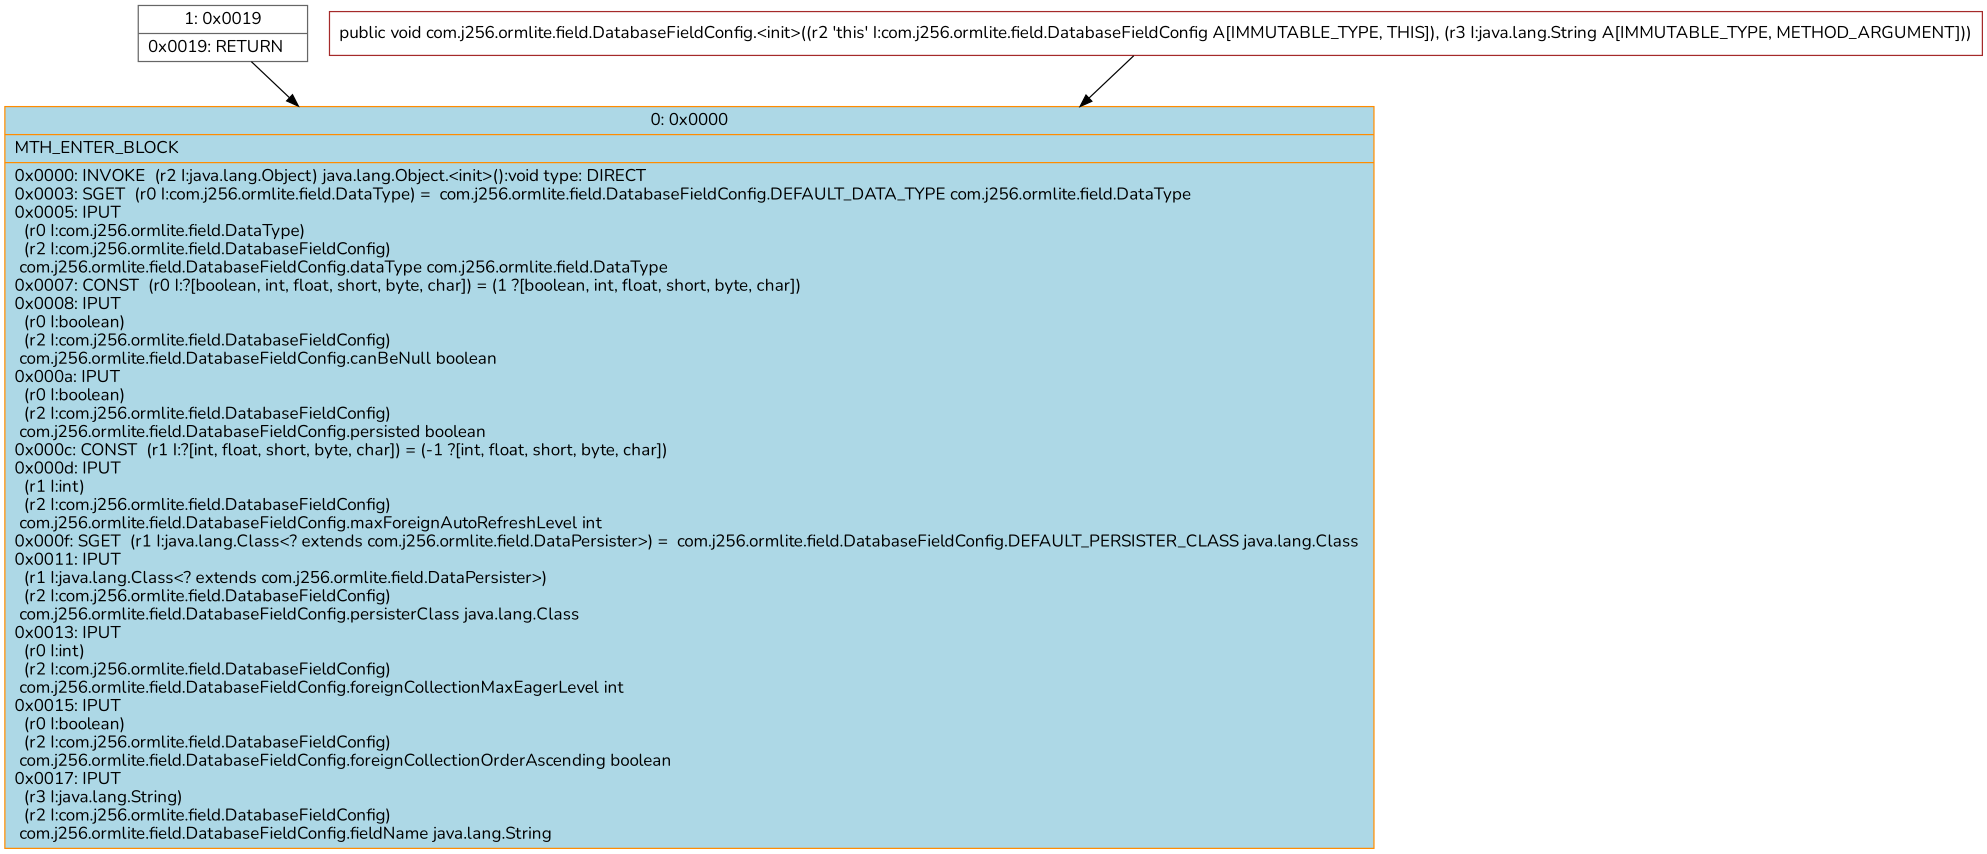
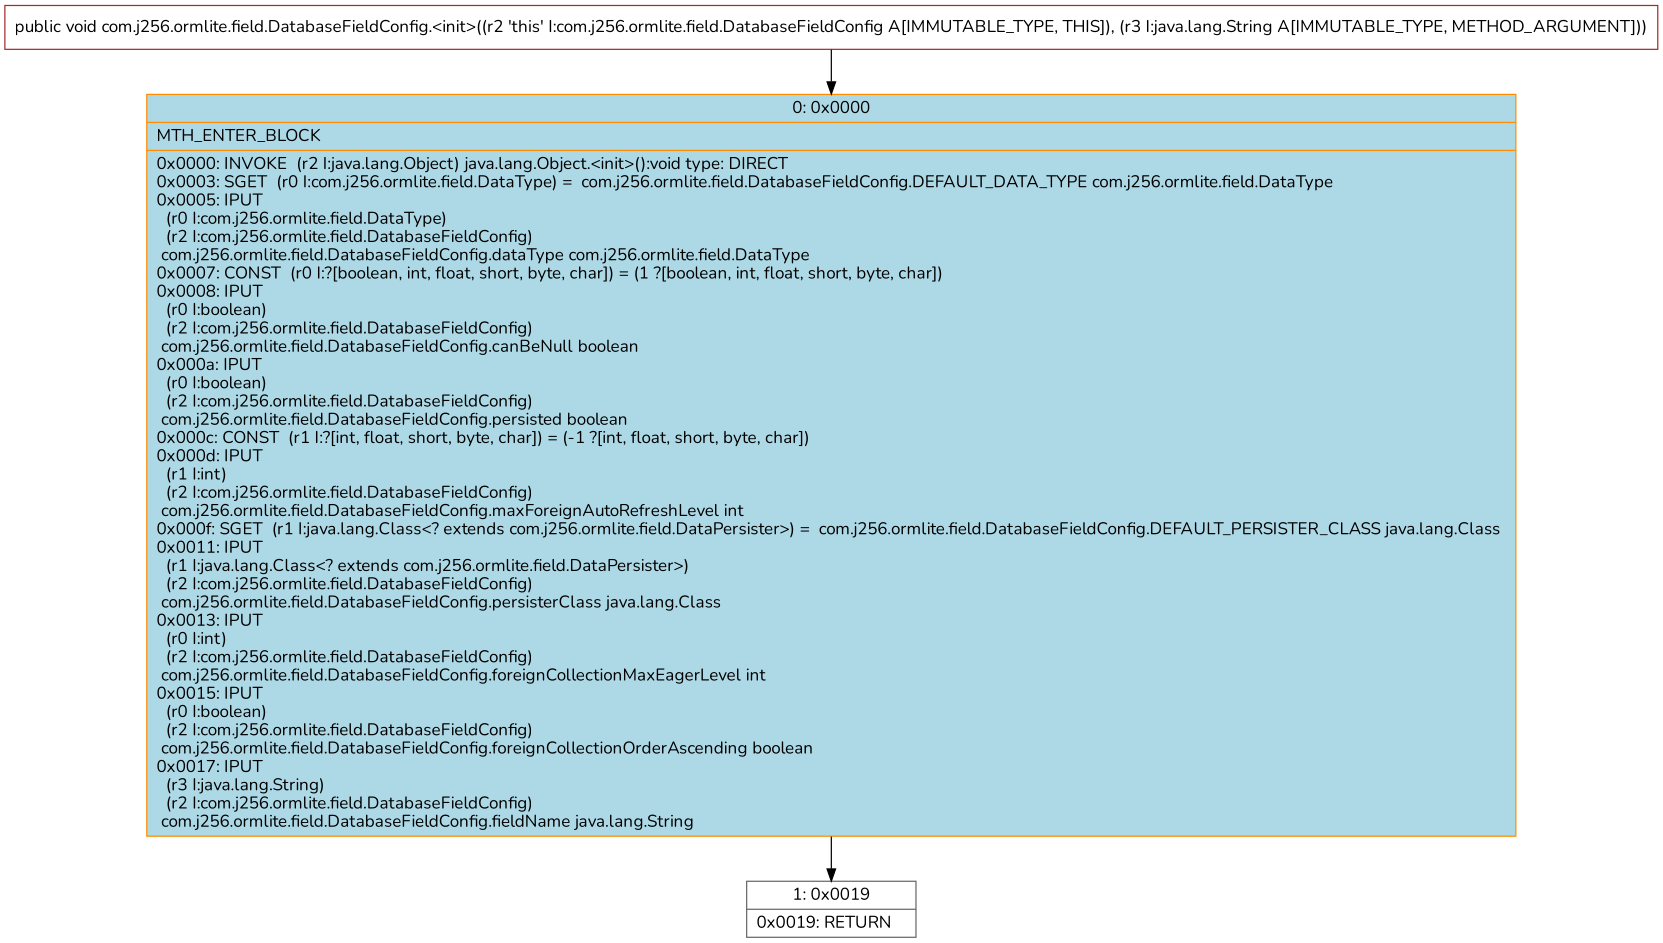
(270, 80) -> (831, 853)
